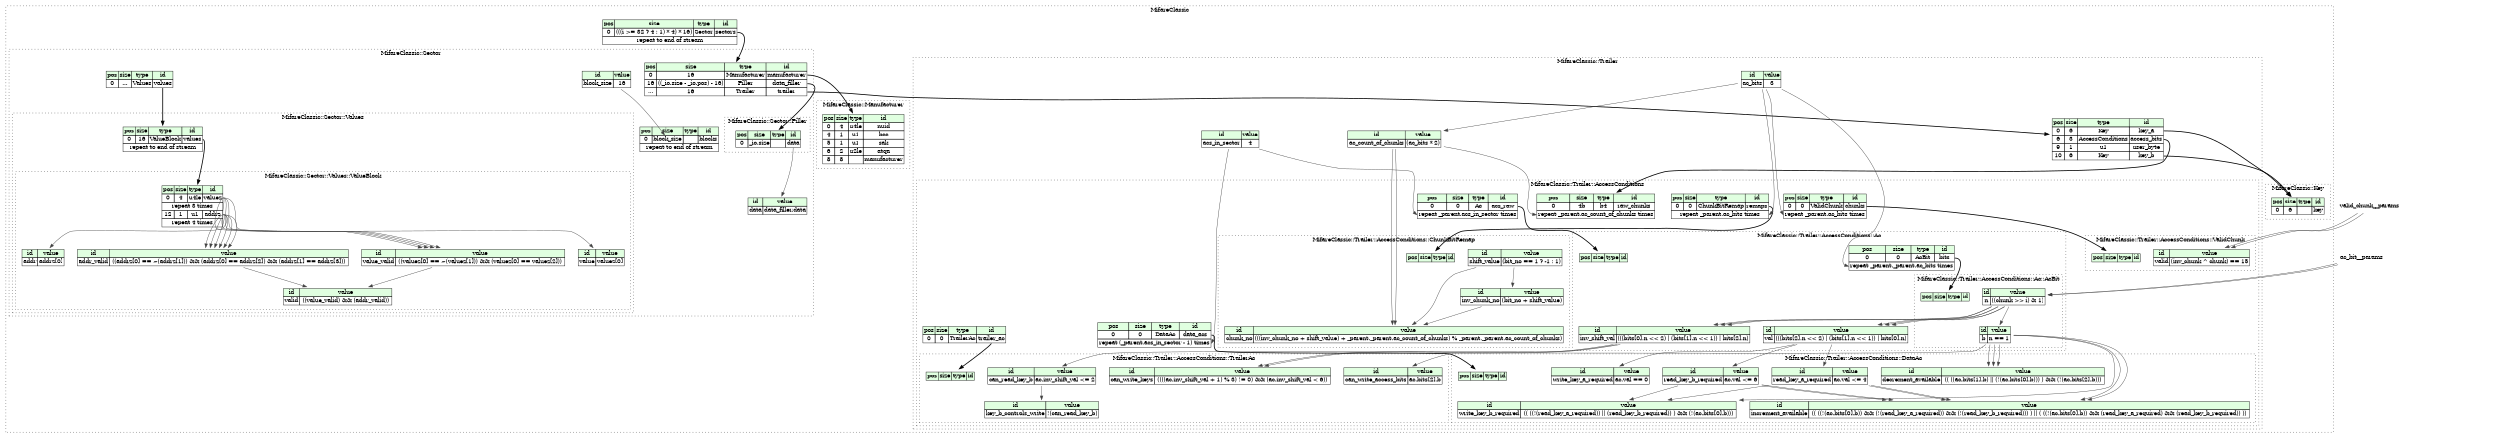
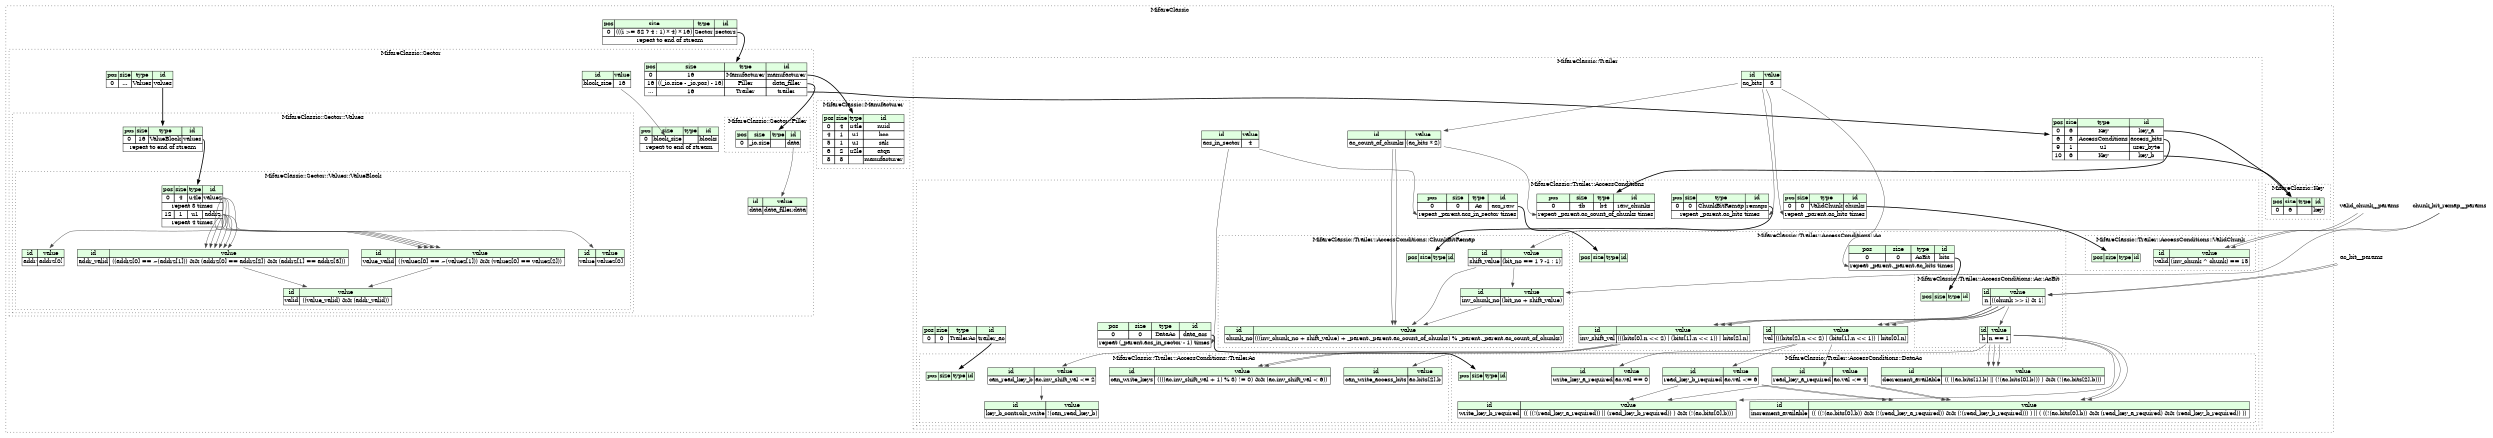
none -> (2450, 206)
